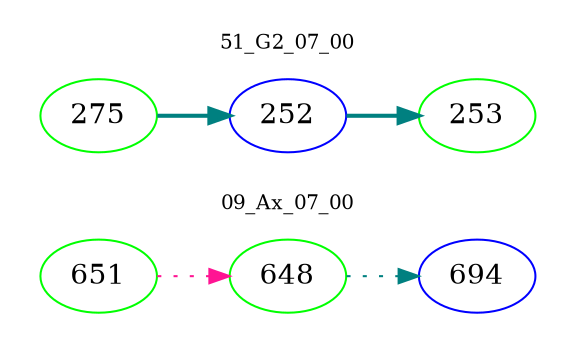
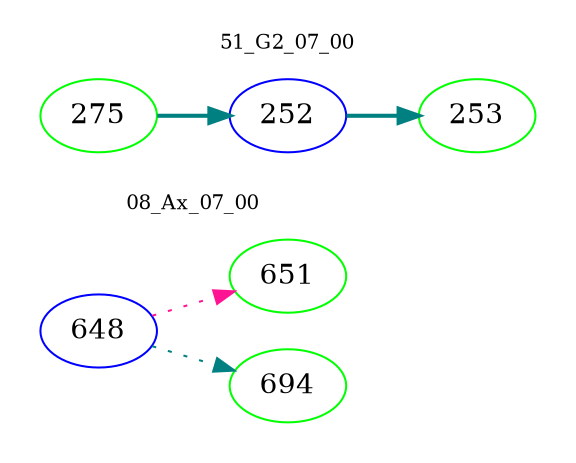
(288, 204) -> (193, 204)
(183, 276) -> (183, 306)
(288, 276) -> (99, 331)
(477, 276) -> (288, 386)
